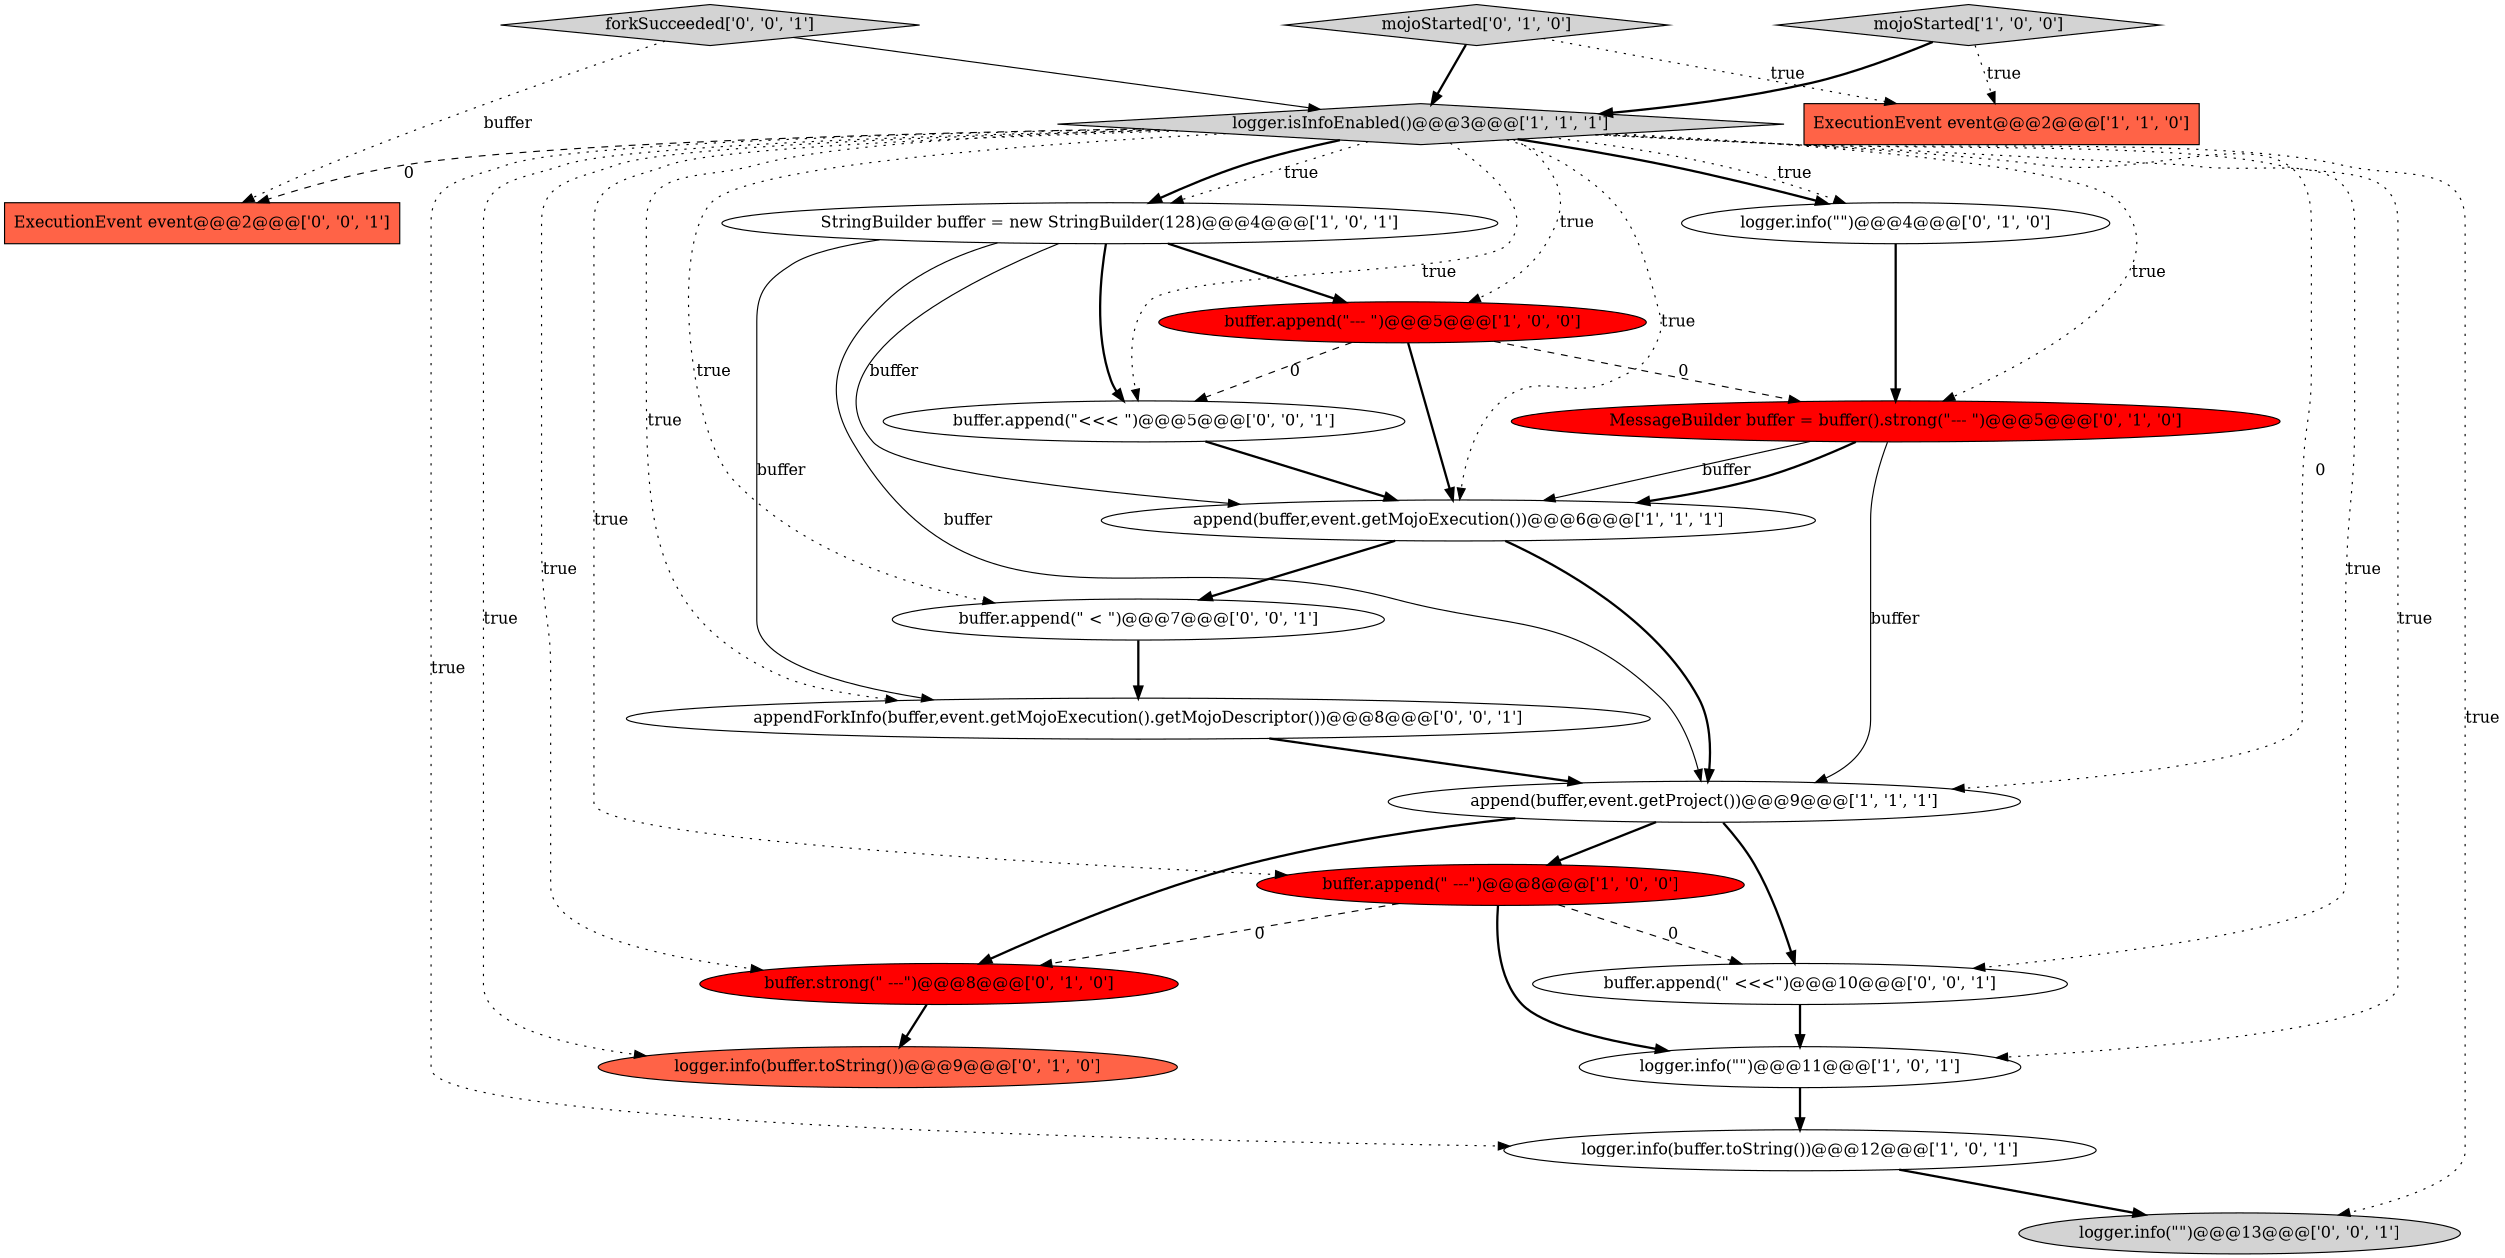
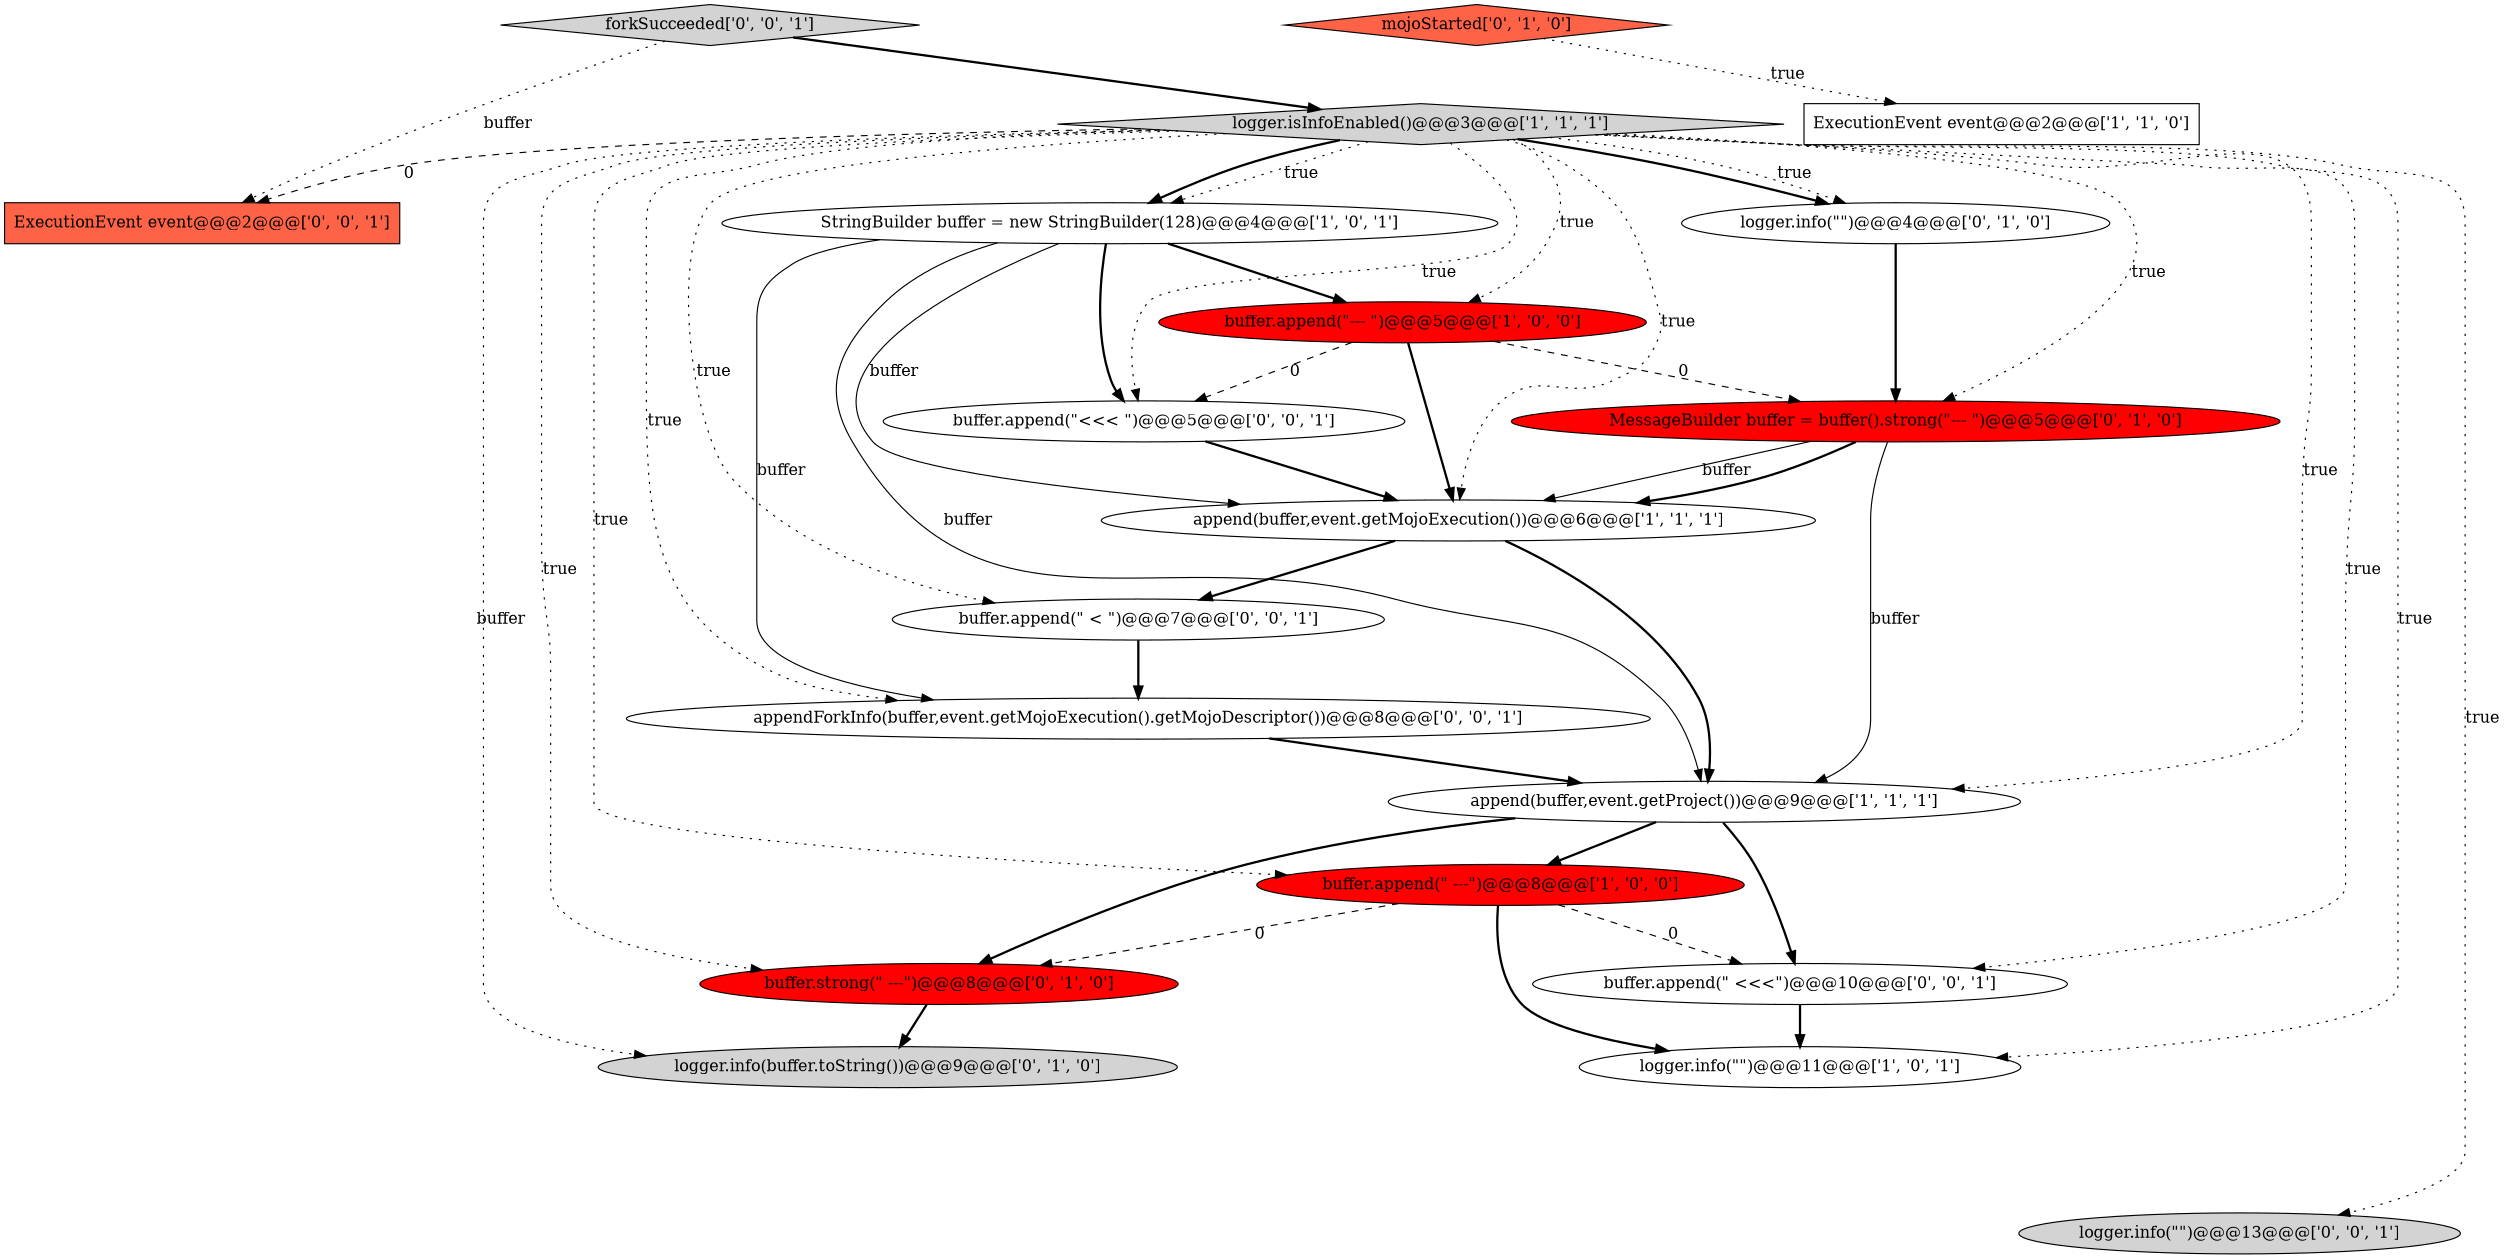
(1477, 25) -> (1477, 25)
(1969, 25) -> none
(1452, 70) -> none
(1051, 73) -> (1051, 73)
(2002, 124) -> (2002, 124)
(2321, 471) -> (2321, 471)
(501, 620) -> (501, 620)
(888, 1067) -> (888, 1067)
(1800, 1150) -> none
